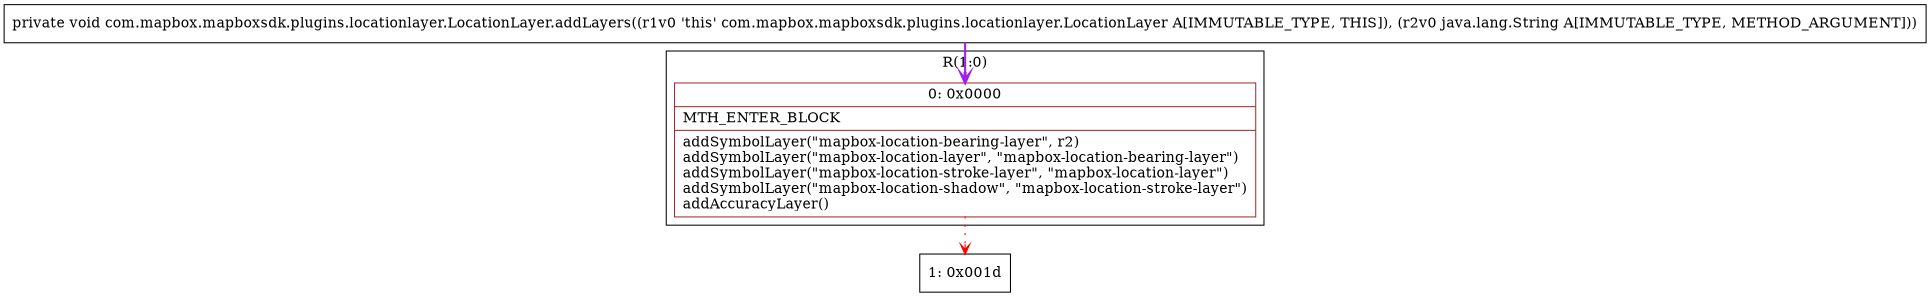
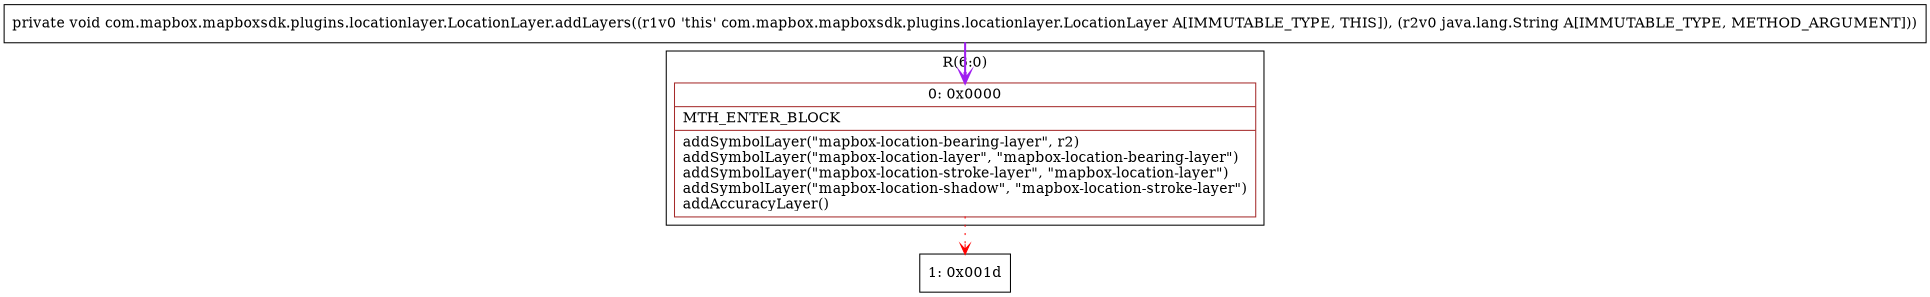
(965, 63) -> (965, 63)
